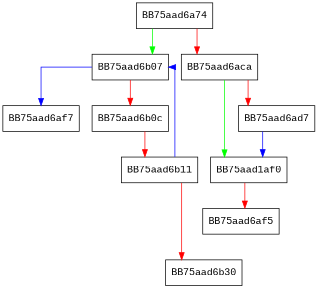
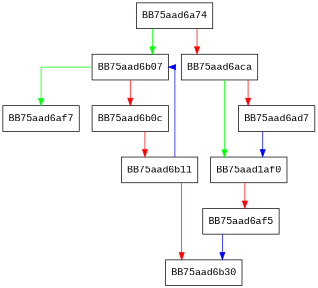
(51, 67) -> (51, 67)
none -> (222, 243)
